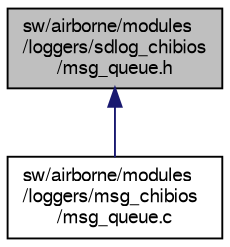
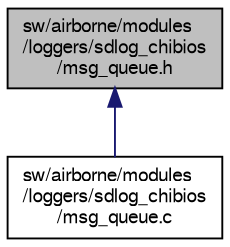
(115, 198) -> (115, 198)
